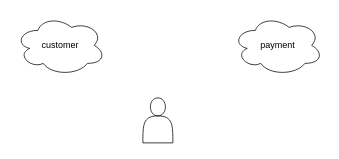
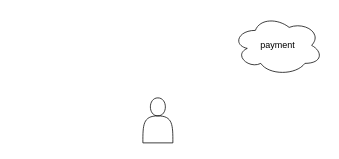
(60, 45) -> none
